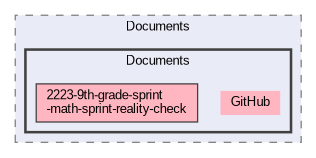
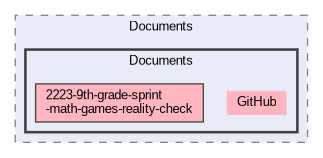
(117, 103) -> (119, 103)
